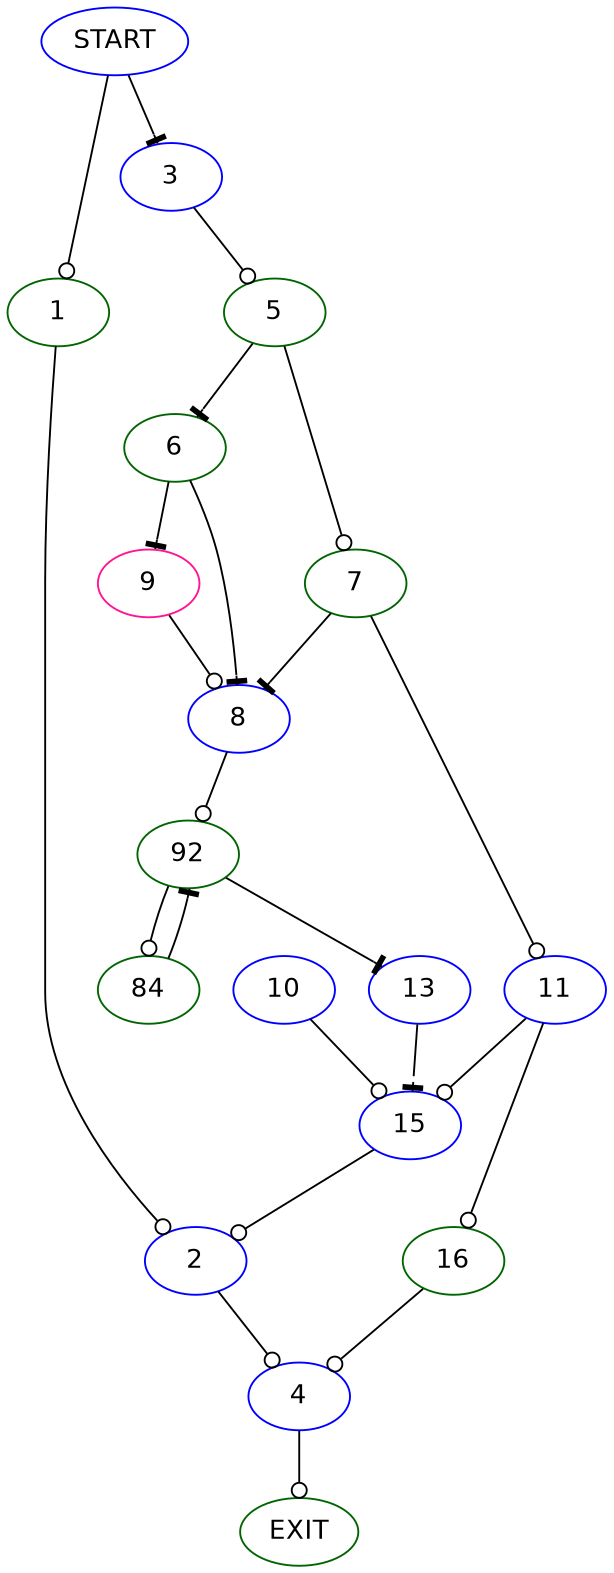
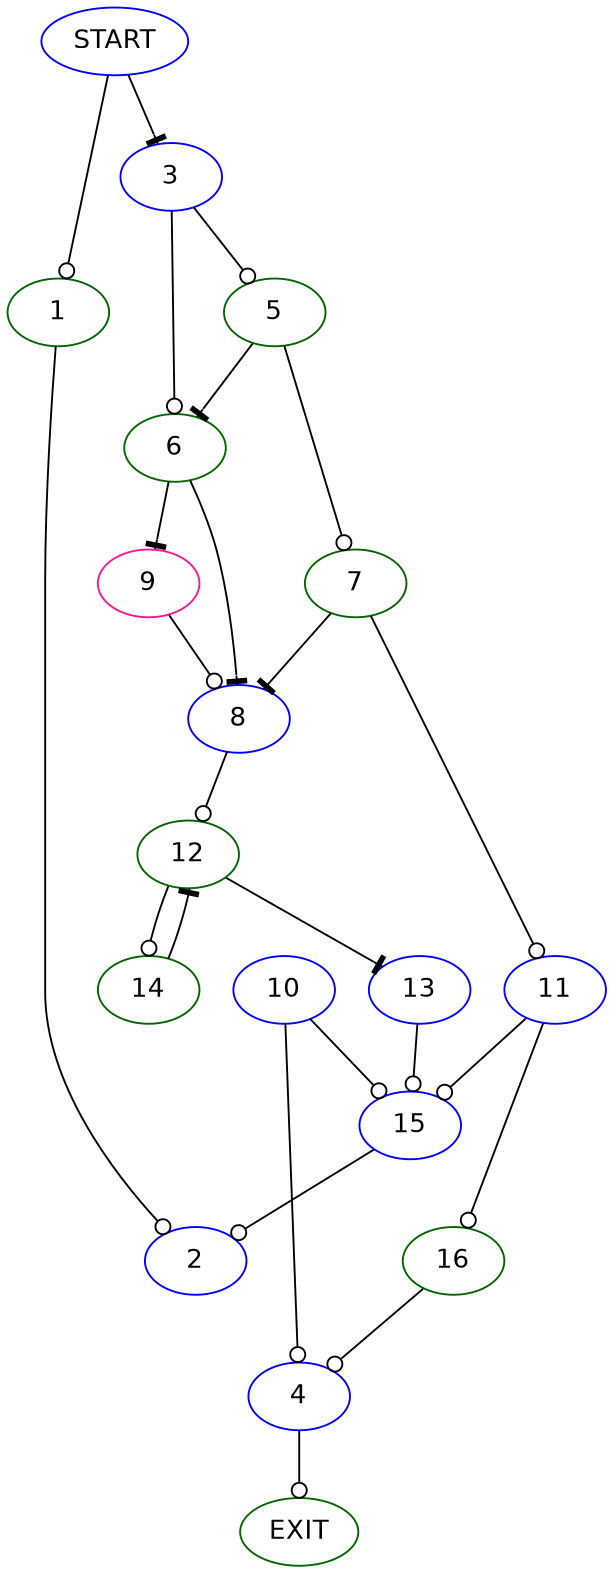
none -> (173, 305)
(188, 854) -> (188, 854)
(149, 990) -> (149, 990)
(415, 1050) -> (415, 1050)
(243, 1323) -> (291, 1185)
